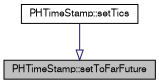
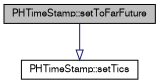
(80, 37) -> (80, 37)
